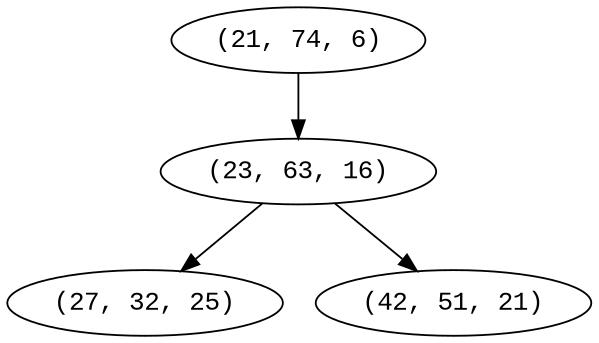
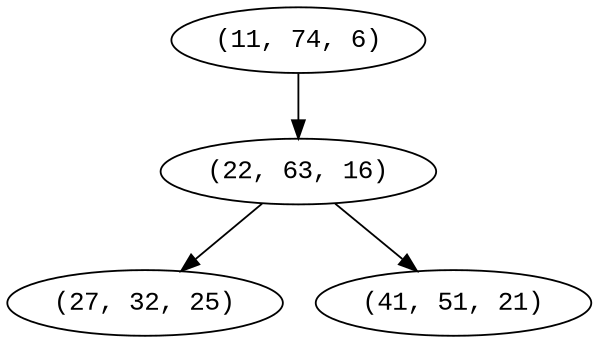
(298, 40) -> (298, 40)
(298, 172) -> (298, 172)
(454, 303) -> (454, 303)
